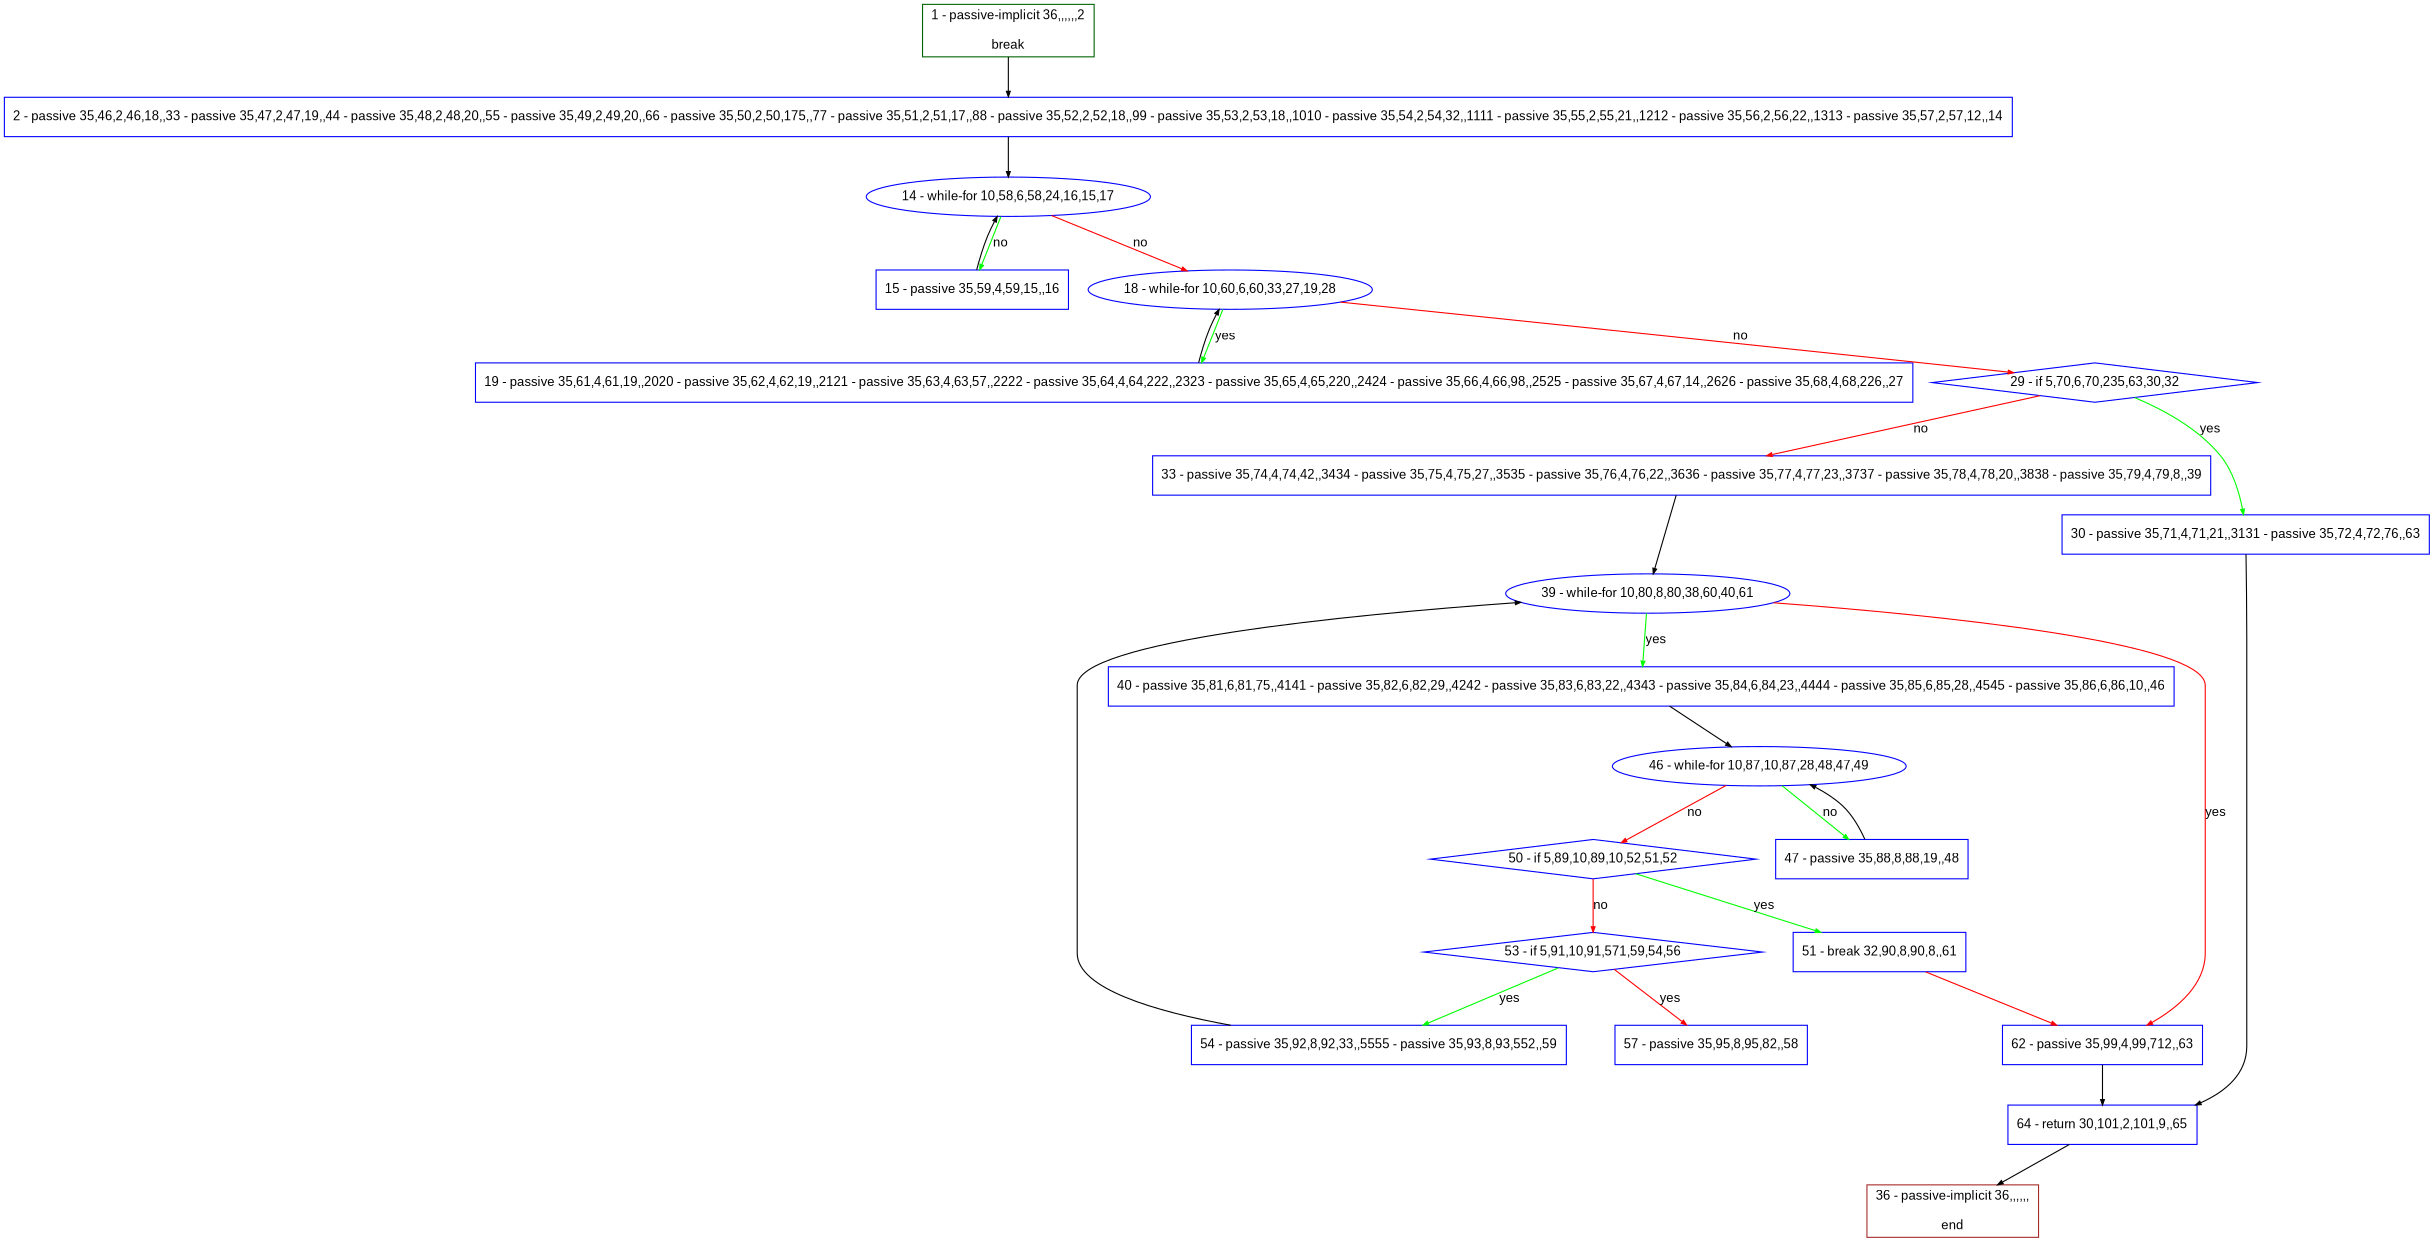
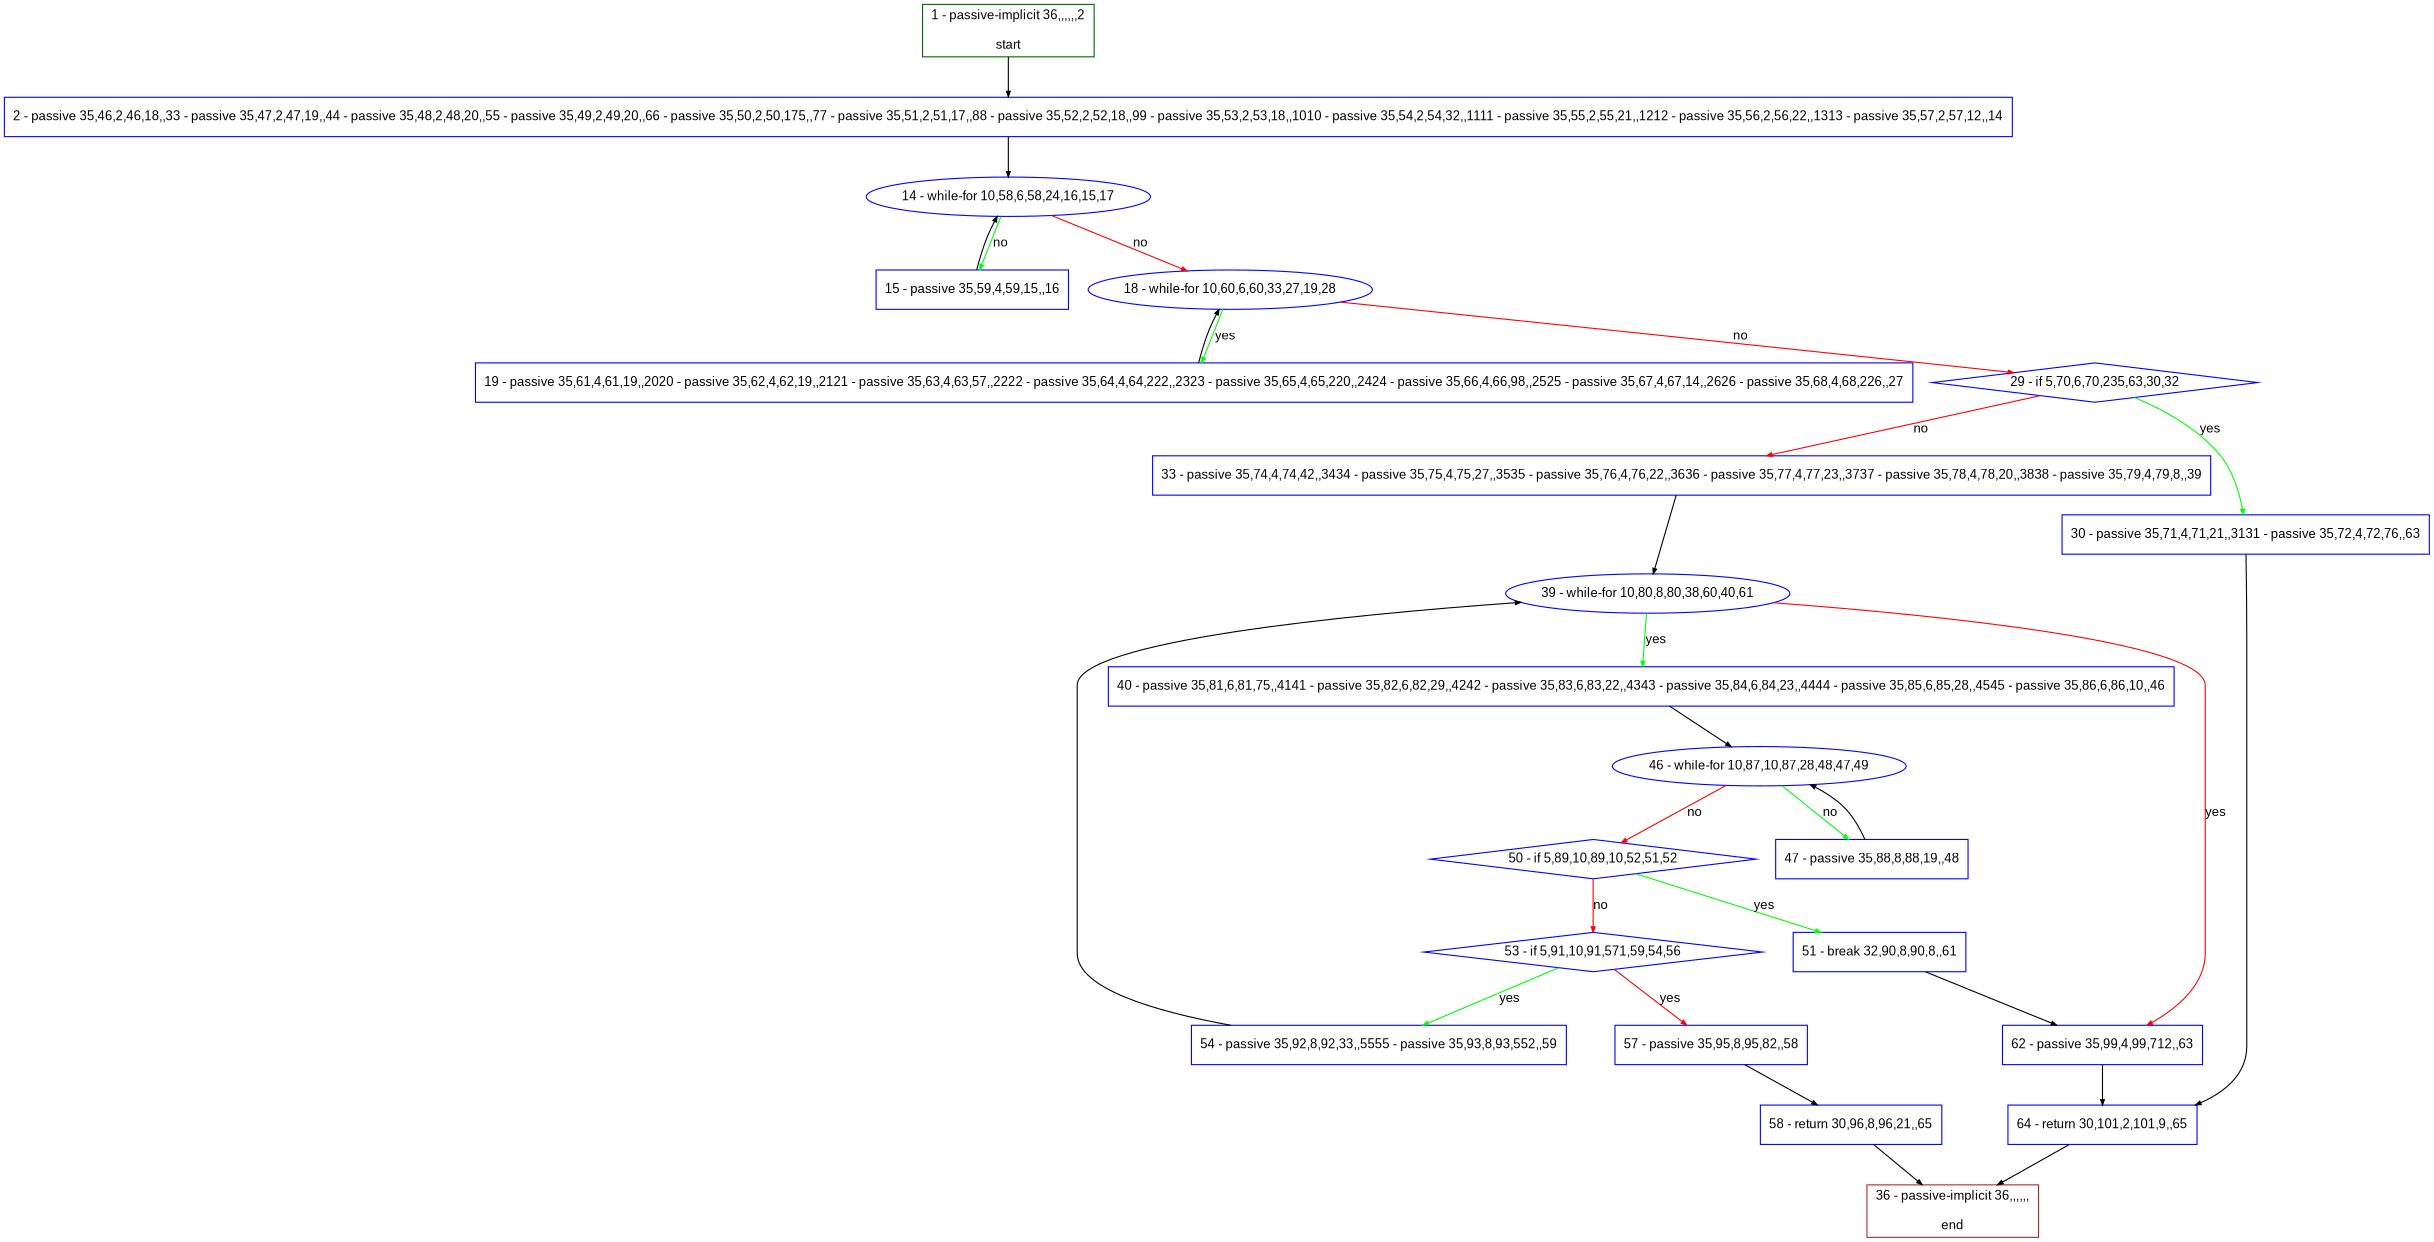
(1008, 31) -> (1008, 31)
(1988, 997) -> (1988, 997)
none -> (1851, 1125)
